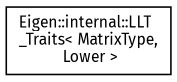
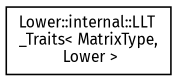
(89, 41) -> (89, 41)
